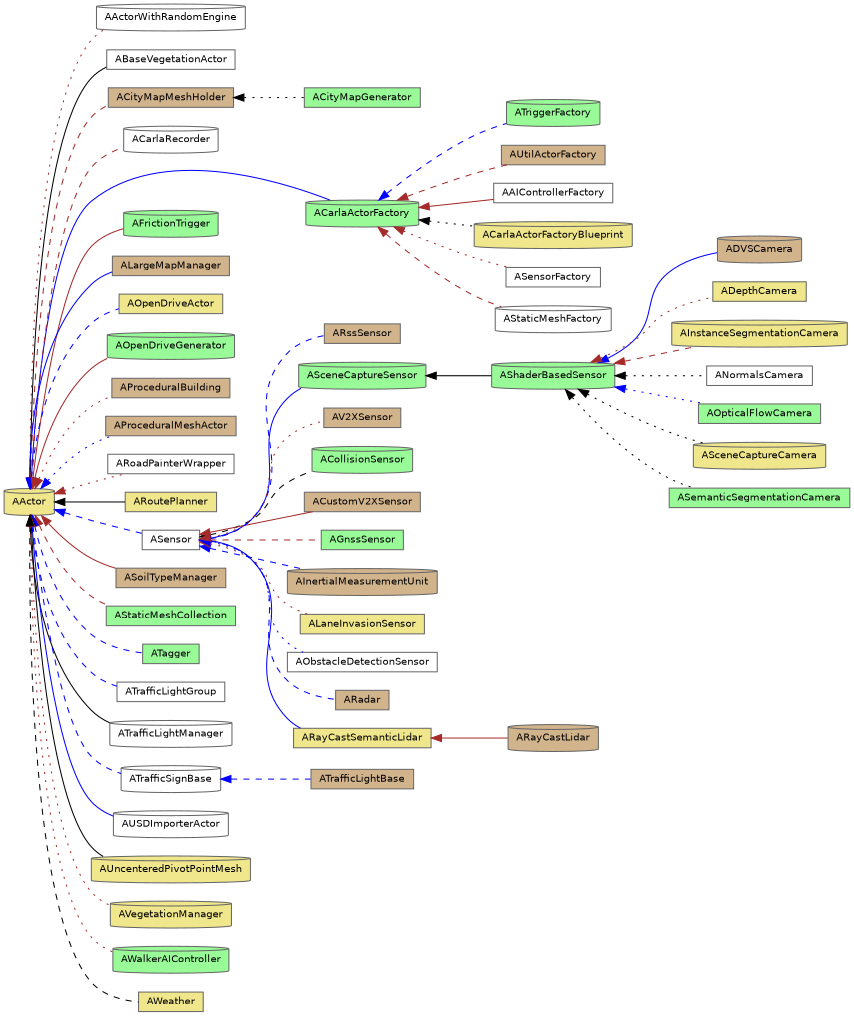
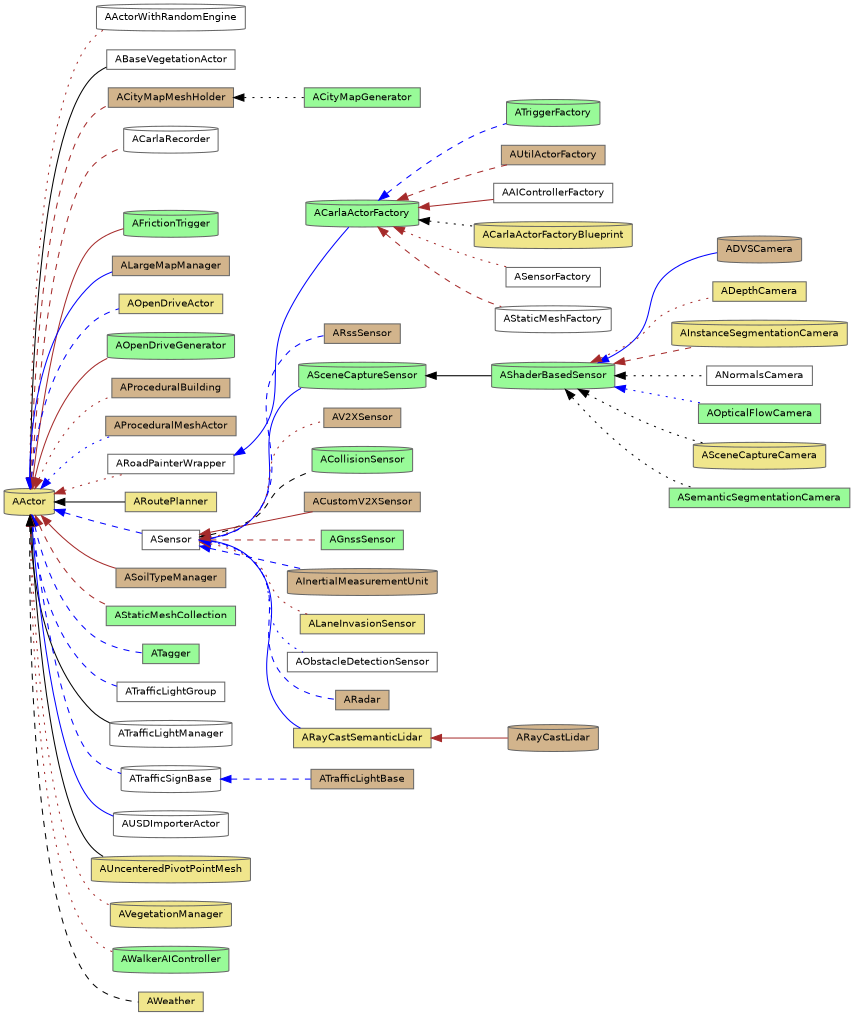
(80, 216) -> (280, 333)
